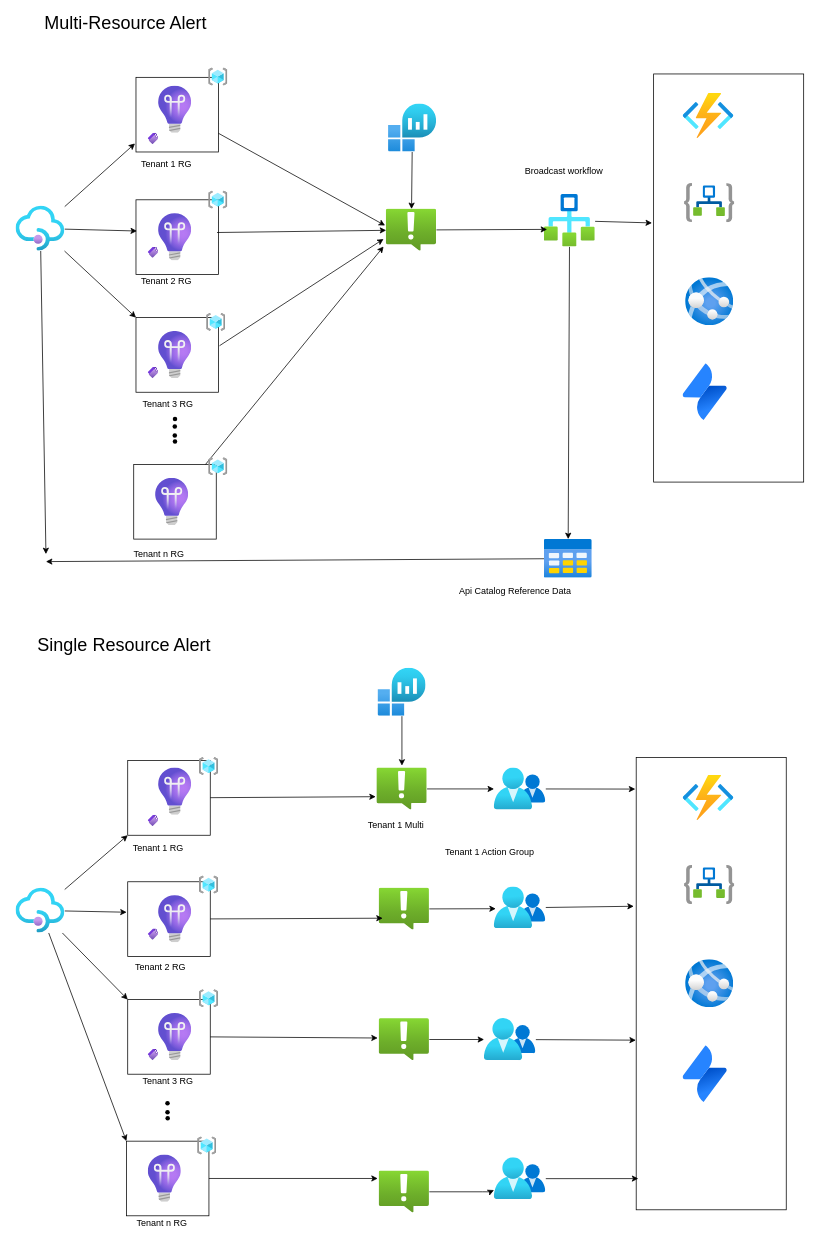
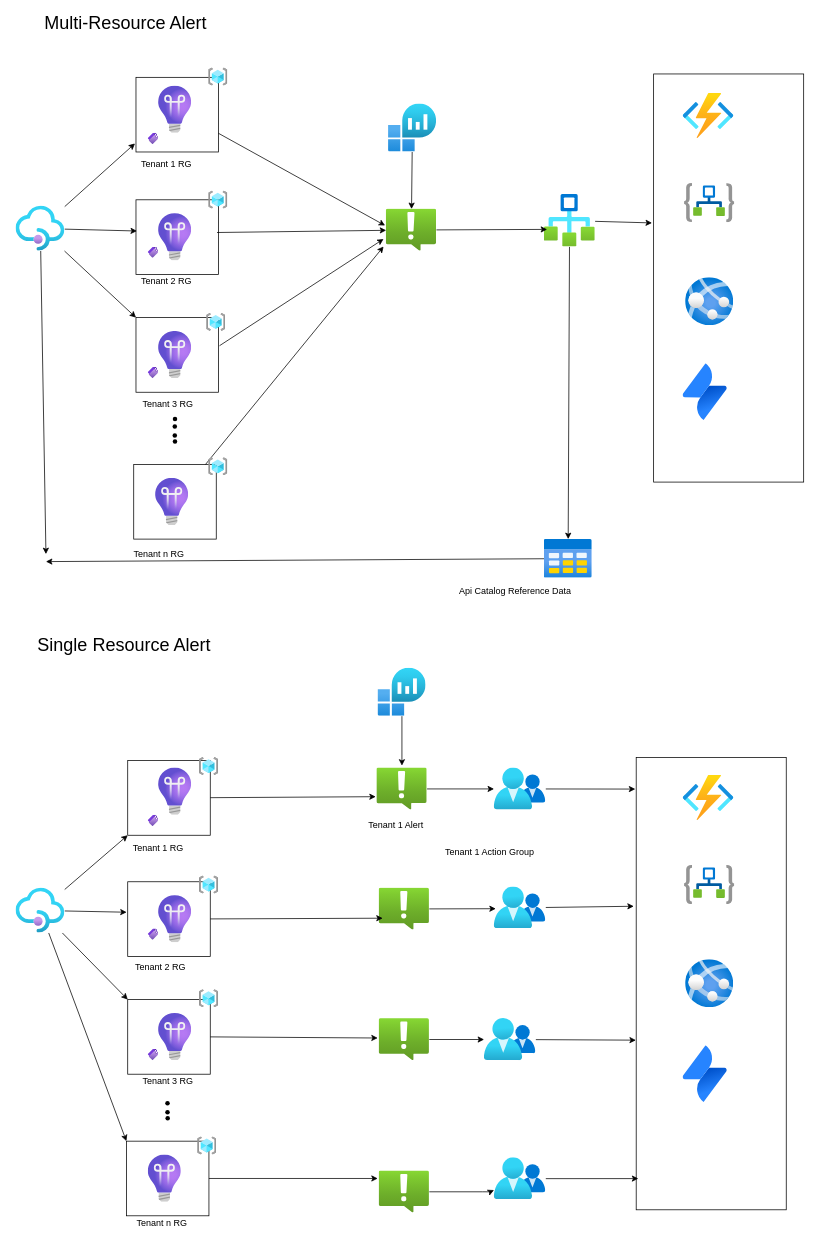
(563, 171) -> none
(396, 825) -> (396, 825)
